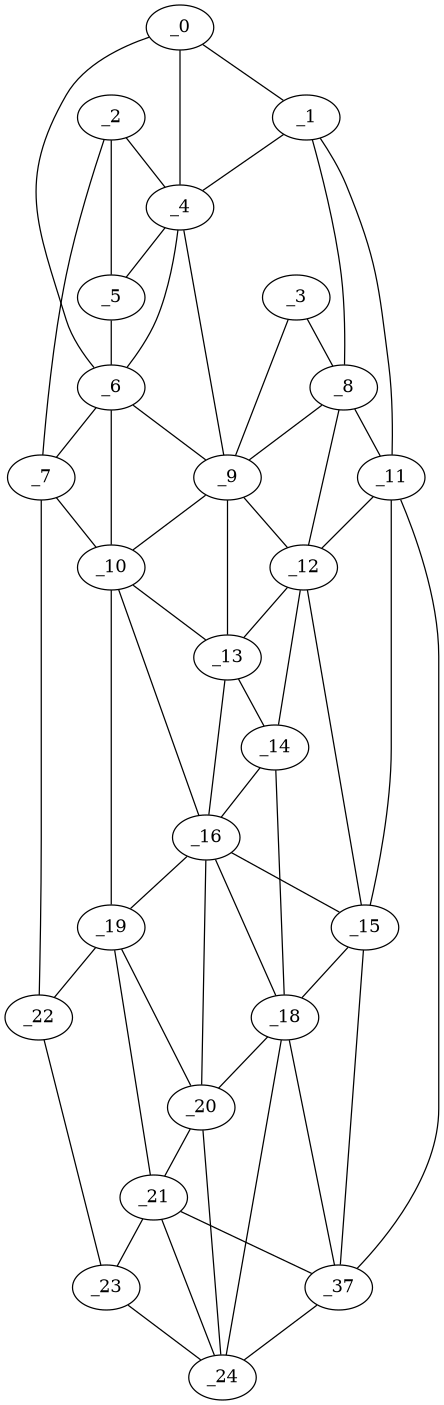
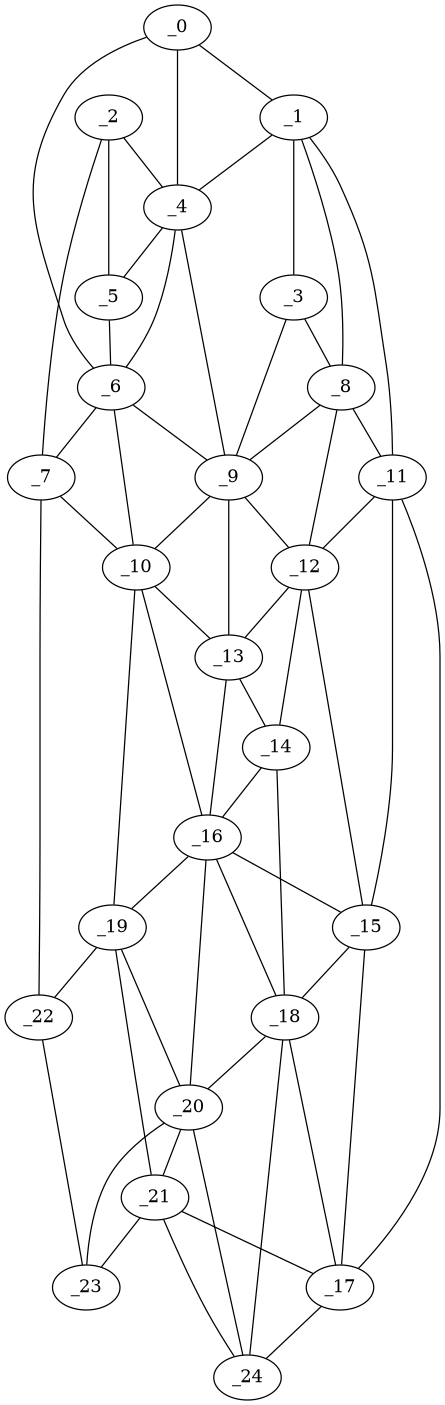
none -> (294, 207)
(339, 1288) -> (340, 1288)
(164, 1333) -> (106, 1183)
